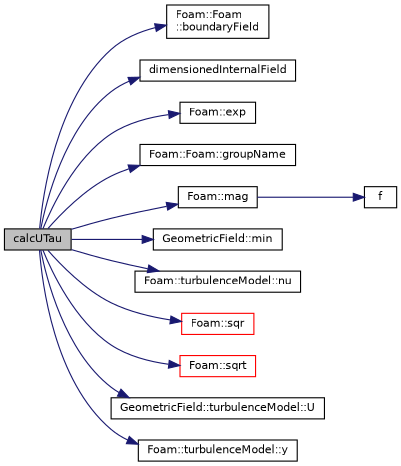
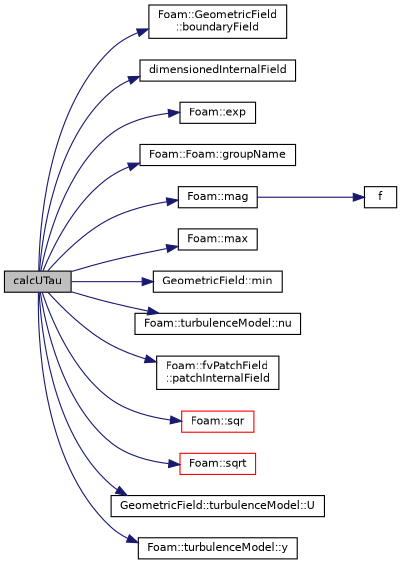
(218, 22) -> (218, 22)
none -> (218, 239)
none -> (218, 373)
